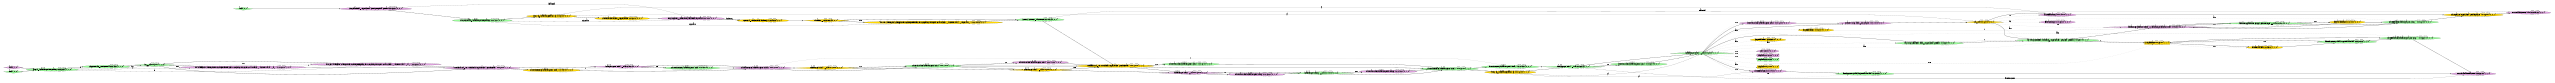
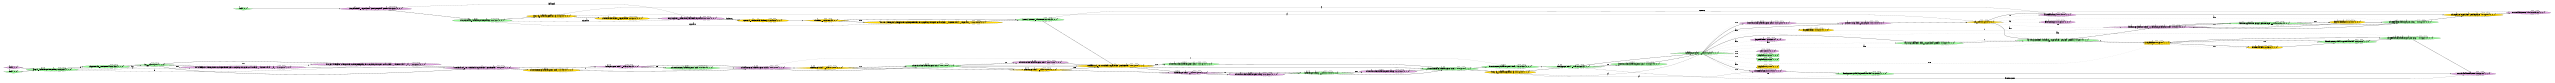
(1702, 11) -> (1702, 11)
(1768, 40) -> (1768, 40)
(1768, 55) -> (1768, 55)
